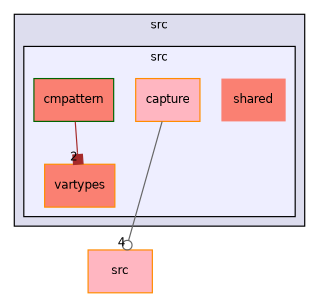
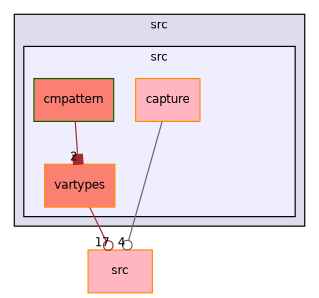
(254, 100) -> none
none -> (98, 224)
